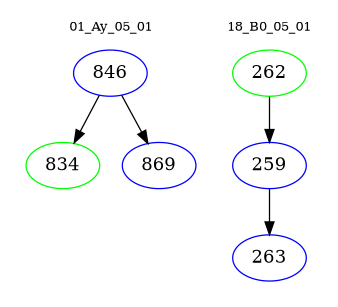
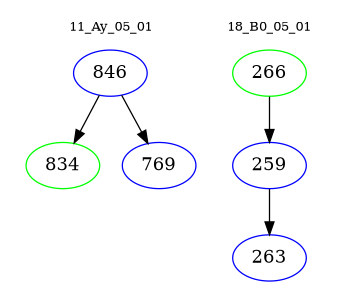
(111, 28) -> (111, 28)
(270, 73) -> (270, 73)
(159, 166) -> (159, 166)
